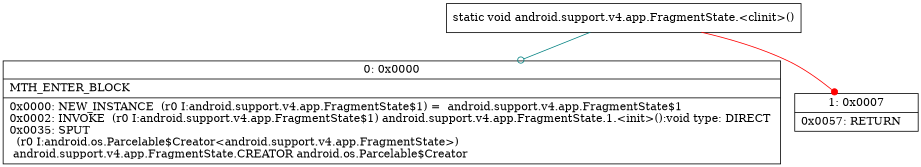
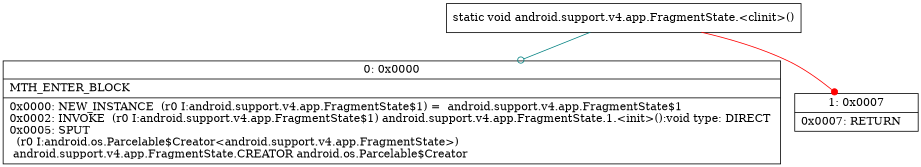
(856, 121) -> (856, 121)
(53, 130) -> (53, 130)
